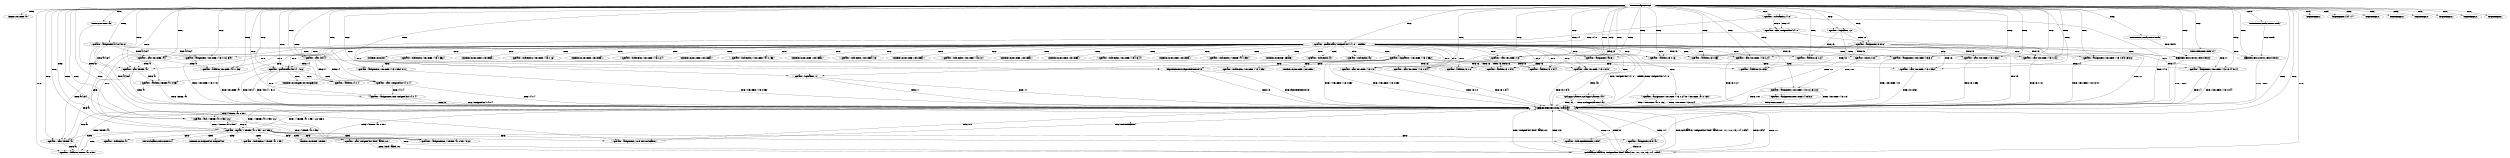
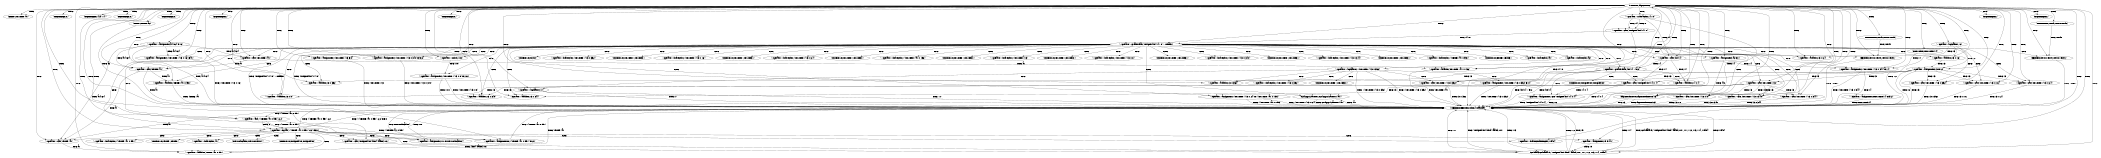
(940, 7) -> (1623, 67)
(102, 24) -> (142, 24)
(1757, 47) -> (1937, 63)
none -> (1228, 58)
